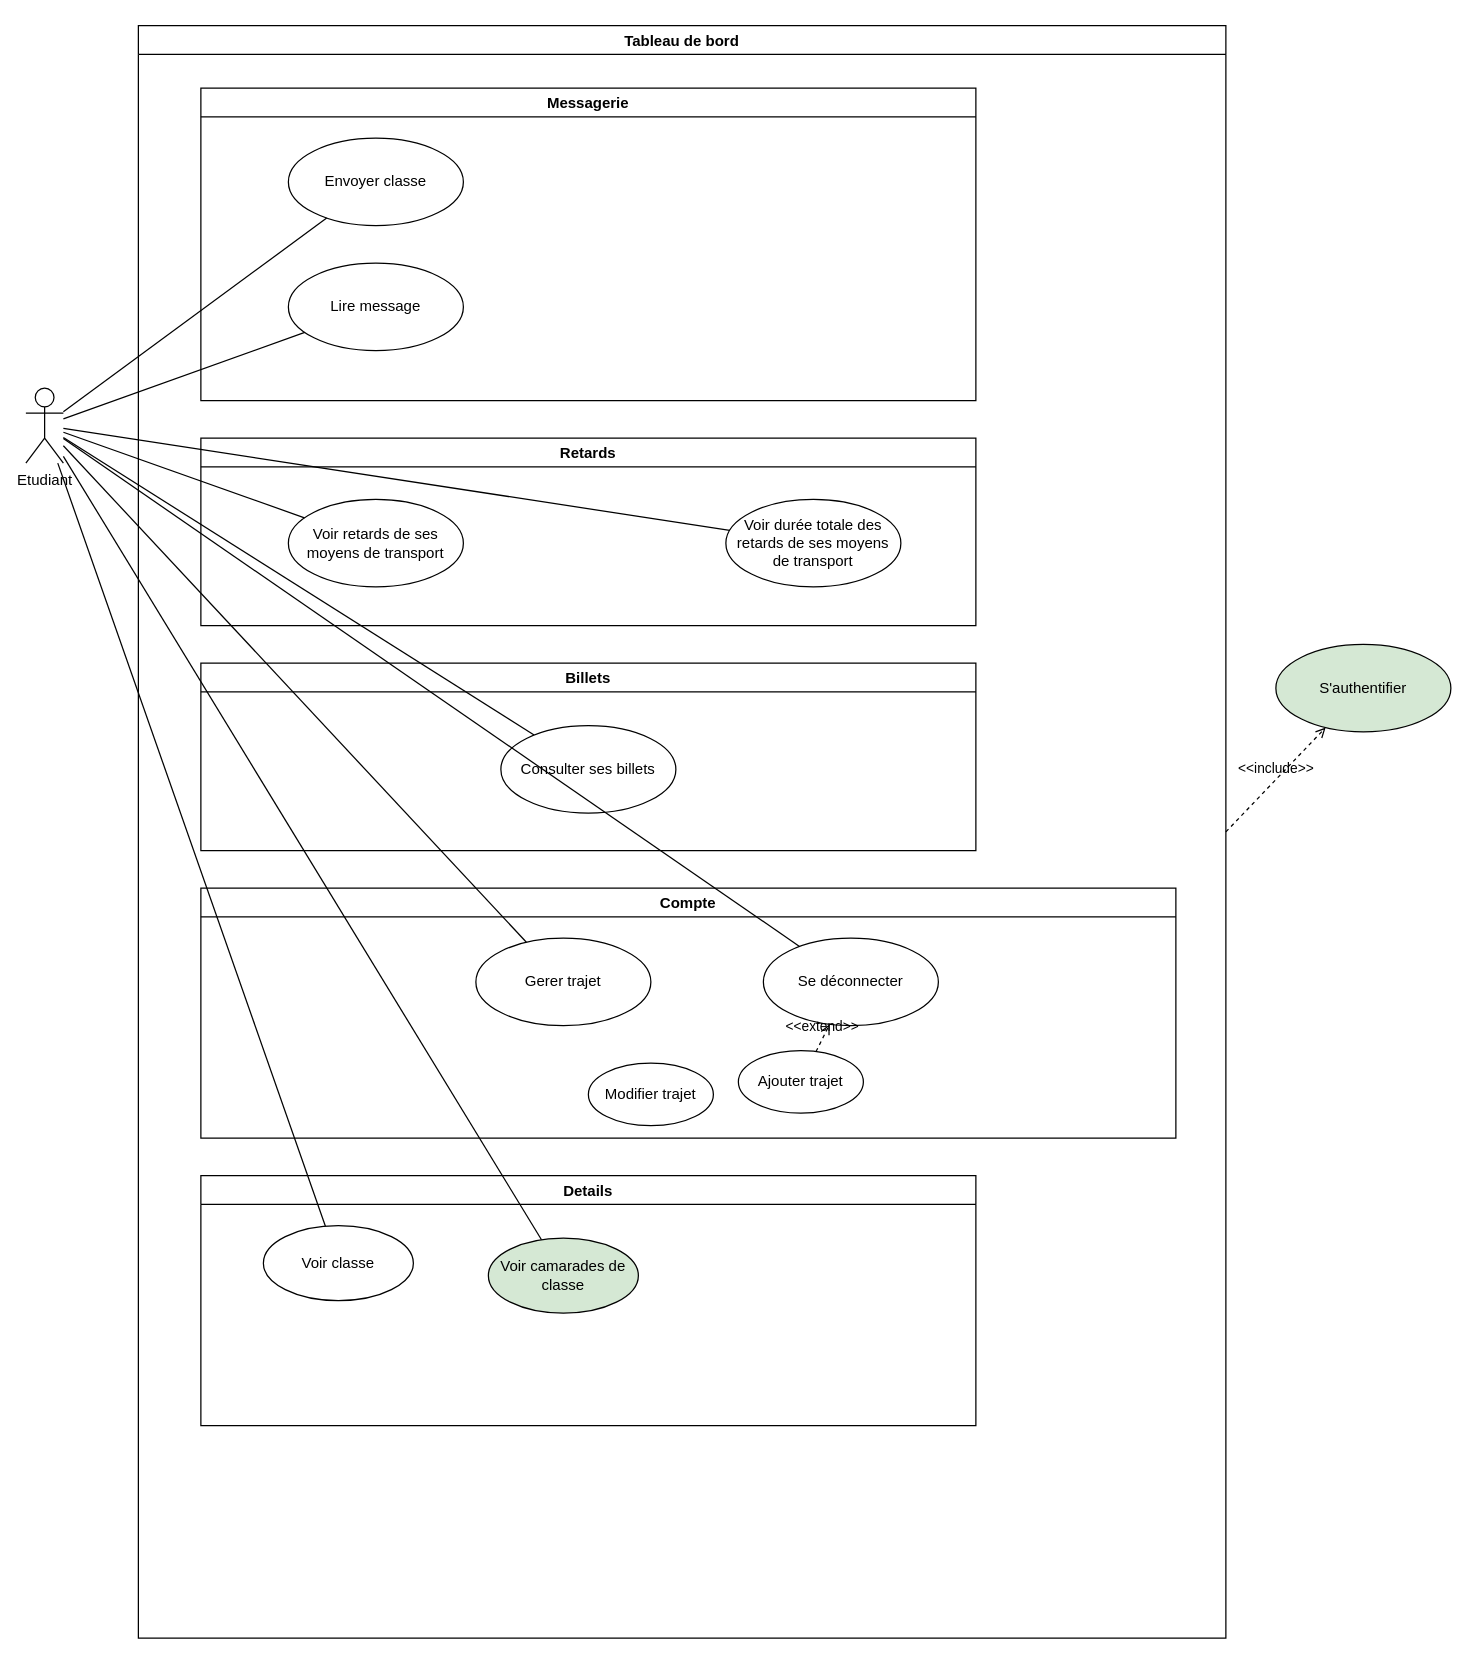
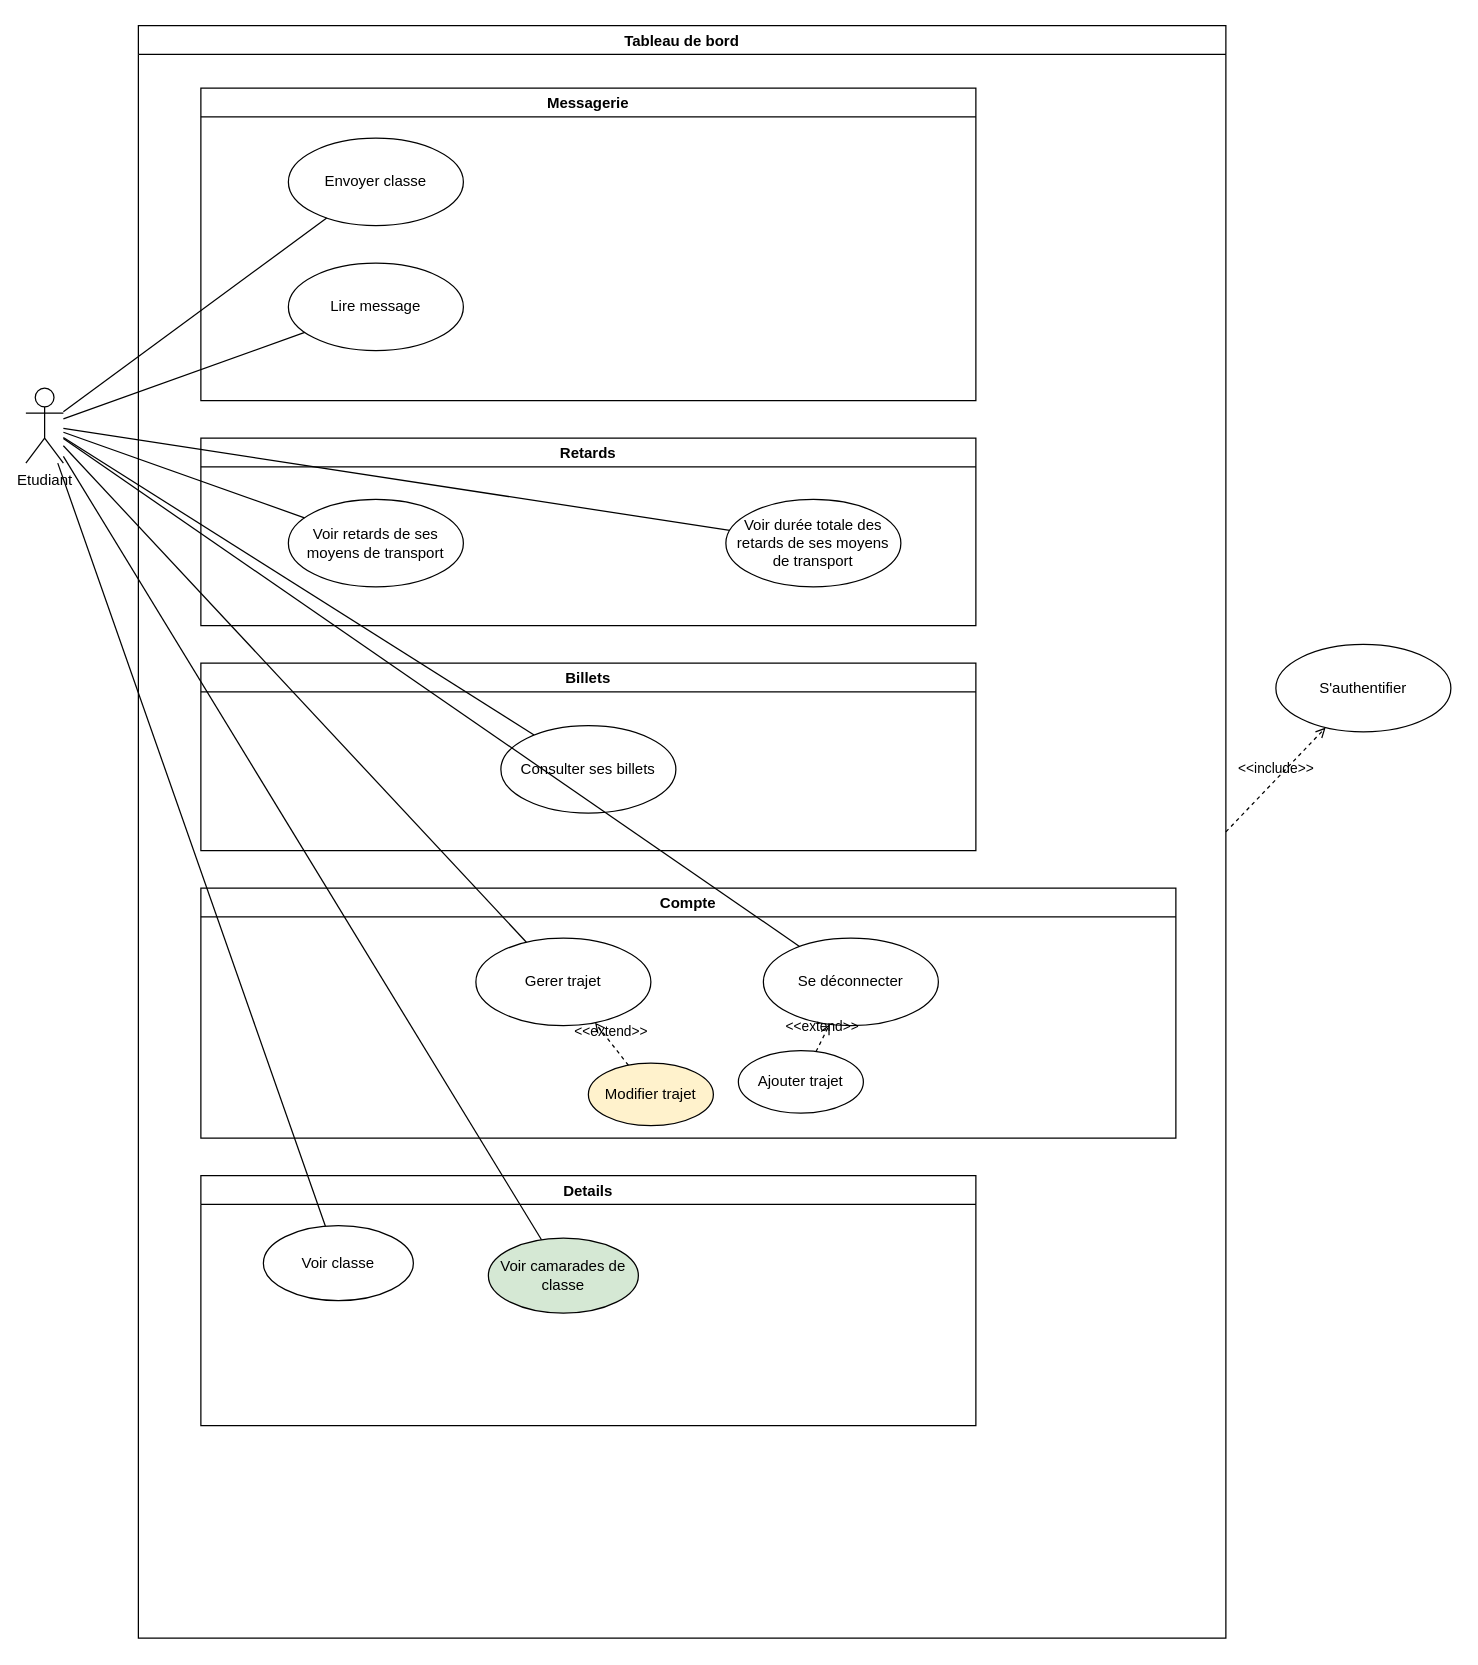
(1363, 688) -> (1363, 688)
none -> (613, 1045)
(651, 1094) -> (651, 1094)
